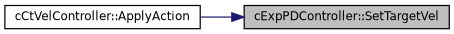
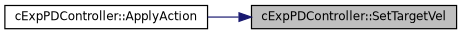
(103, 17) -> (106, 17)
